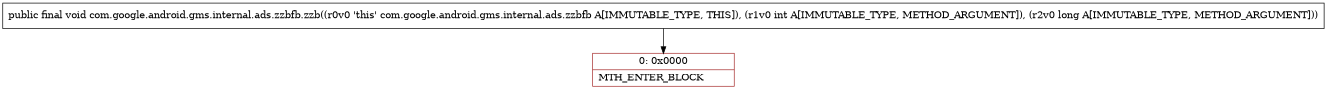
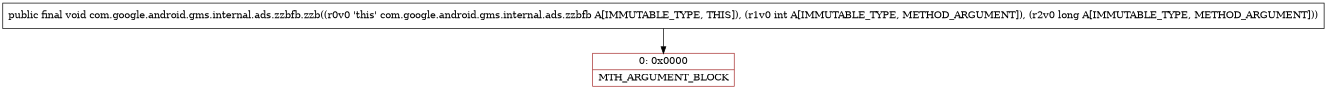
(651, 78) -> (663, 78)
